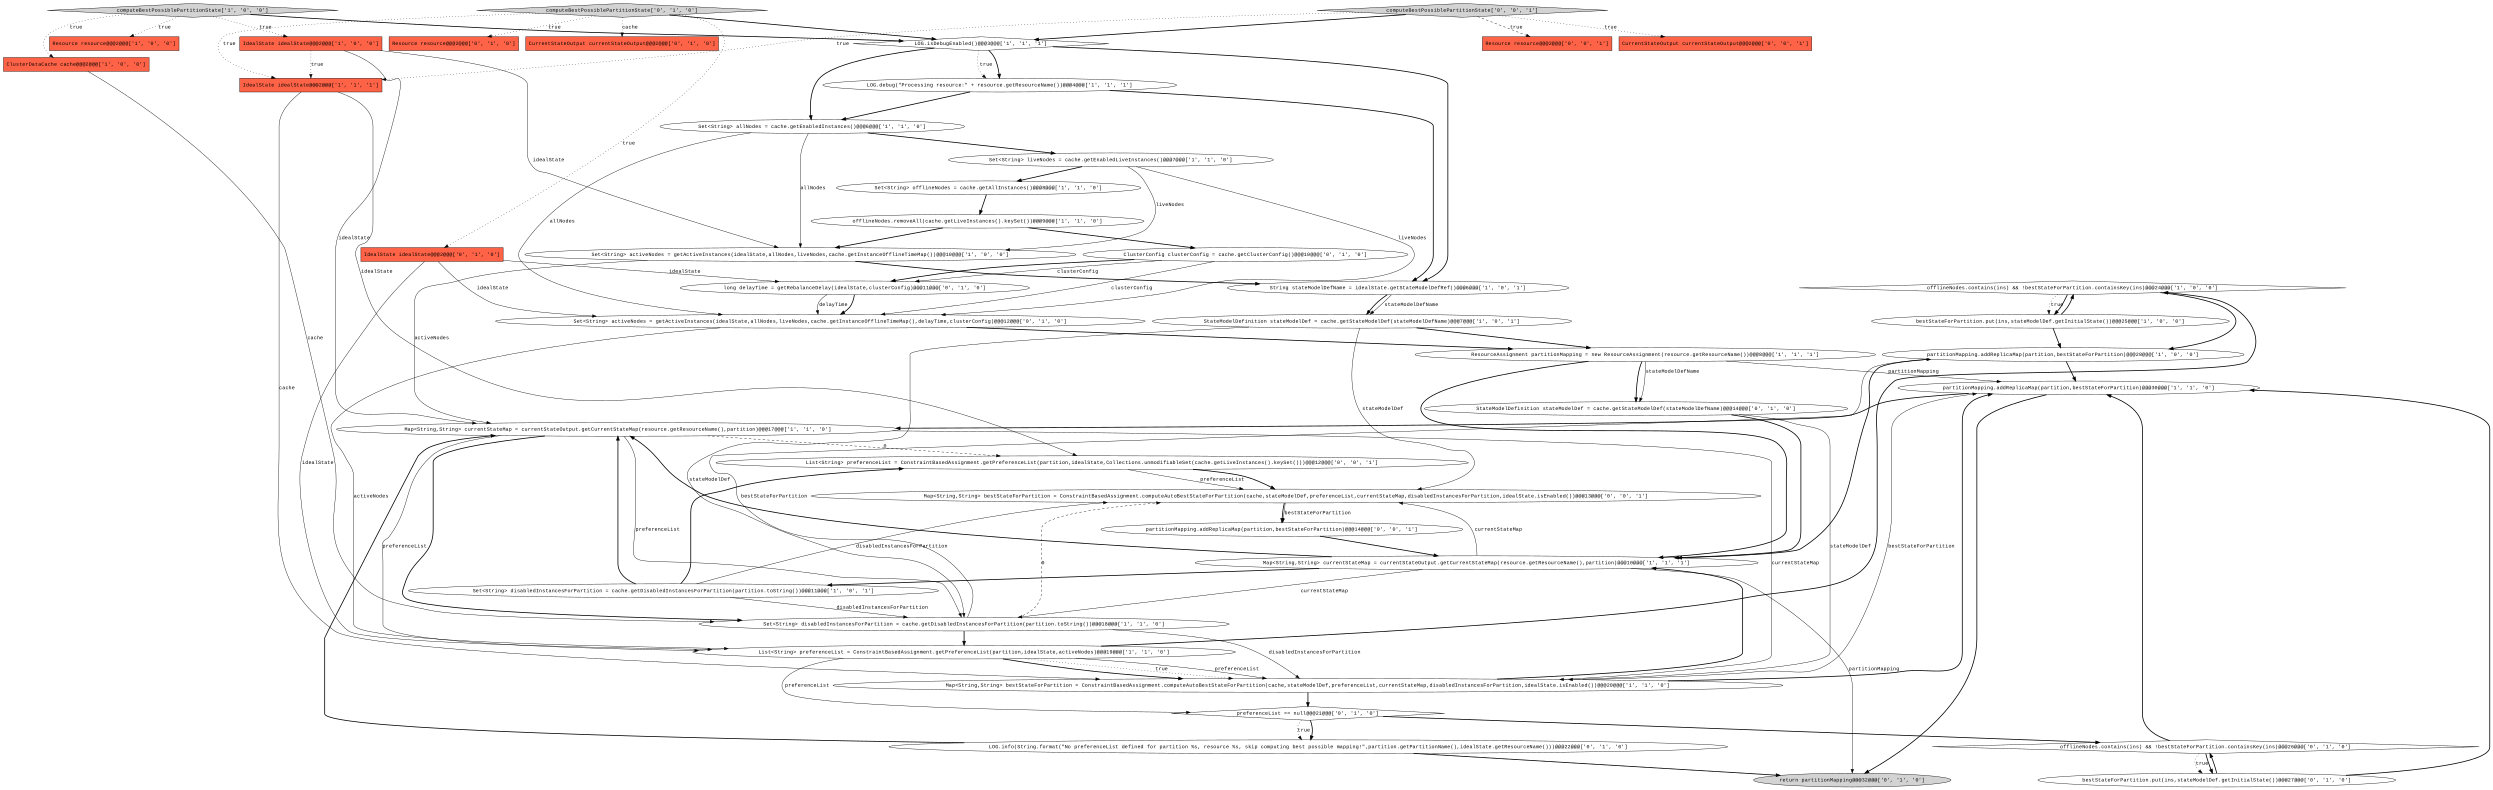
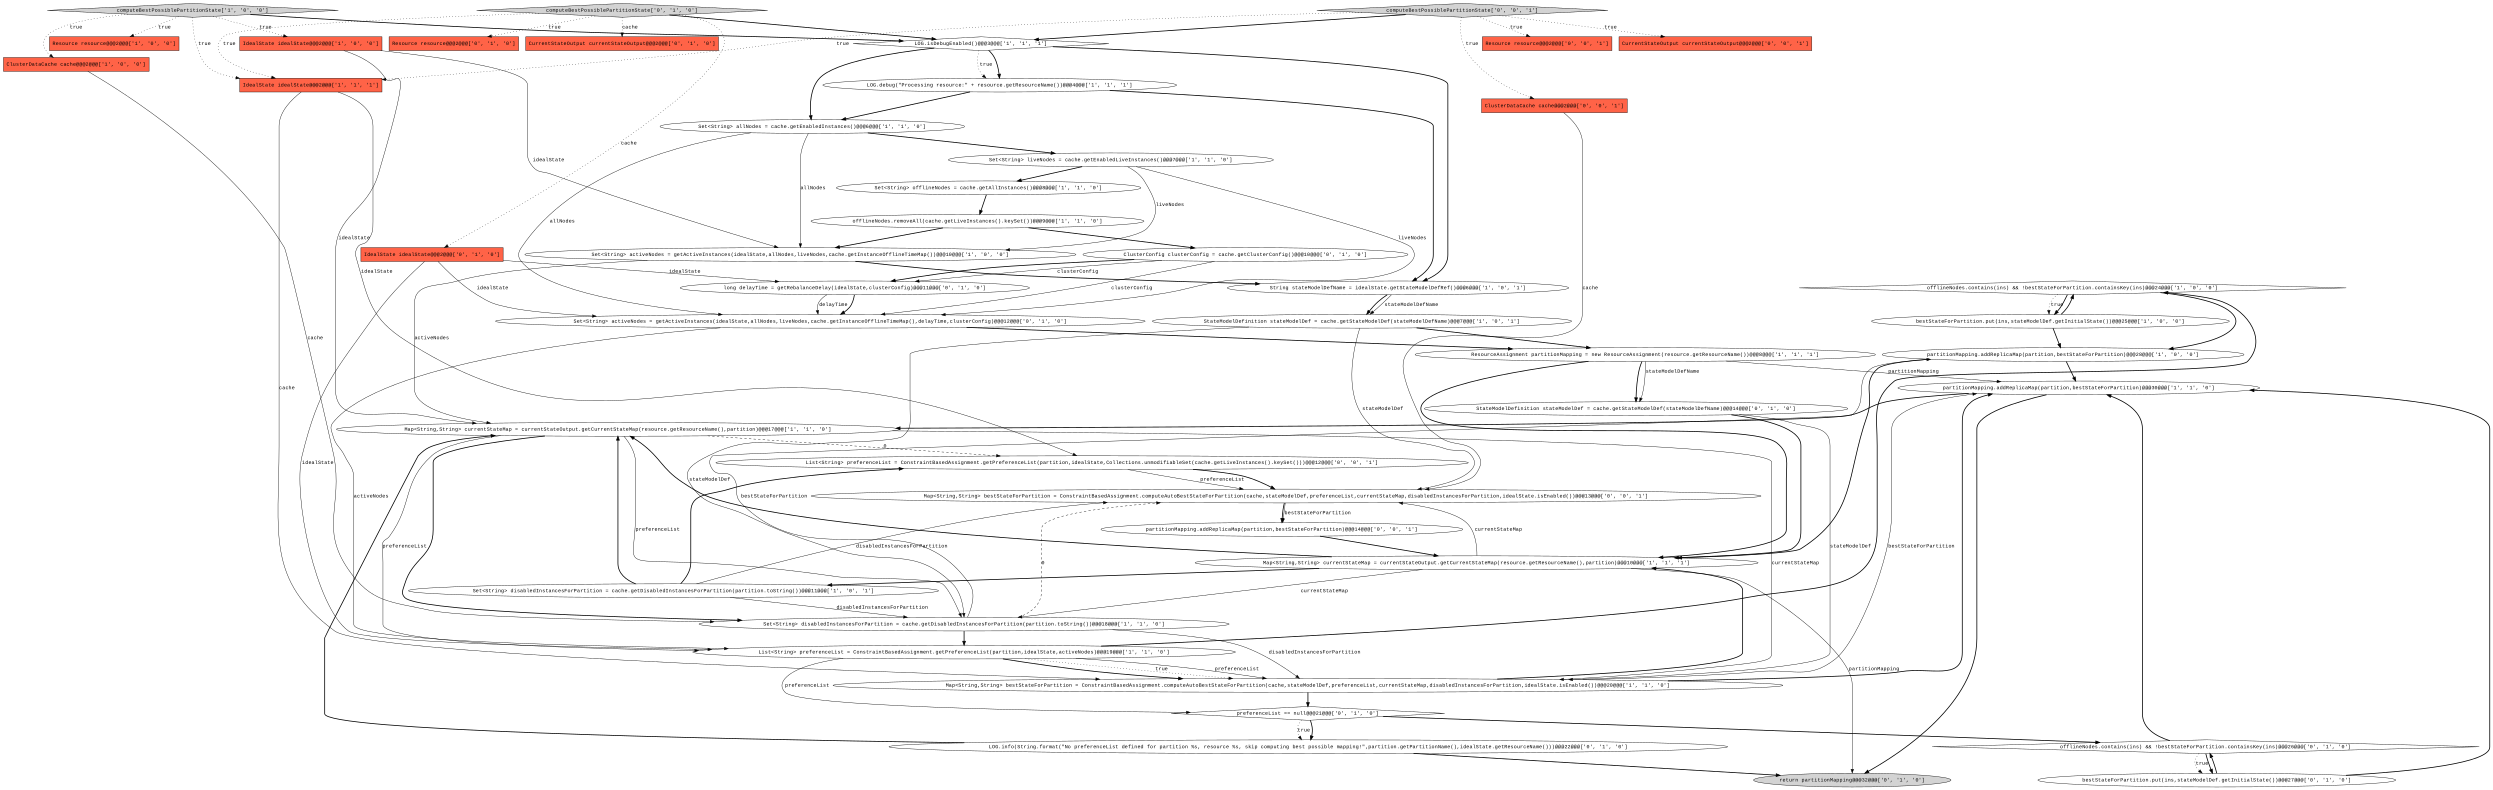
(1502, 26) -> (1502, 26)
(311, 62) -> (201, 58)
none -> (1554, 106)
(629, 143) -> (629, 143)
